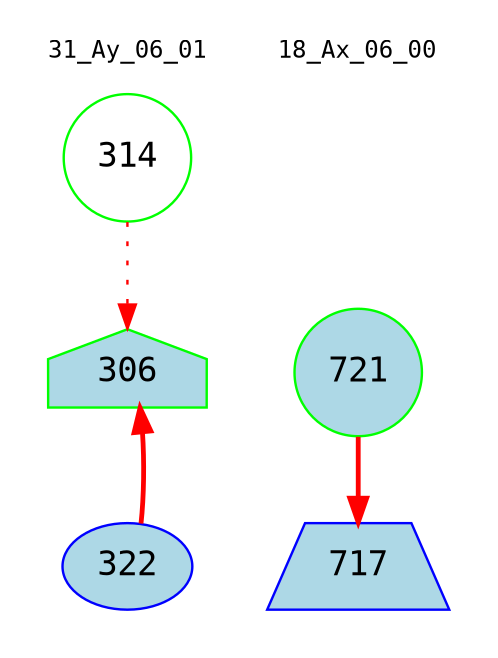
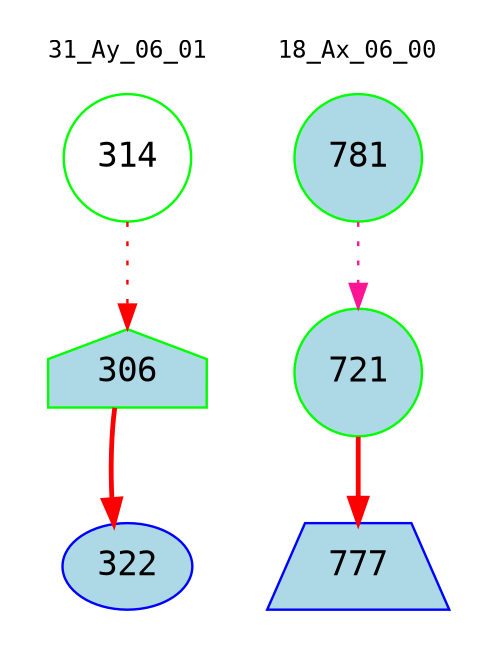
none -> (358, 158)
(144, 478) -> (111, 453)
(358, 566) -> (358, 566)
